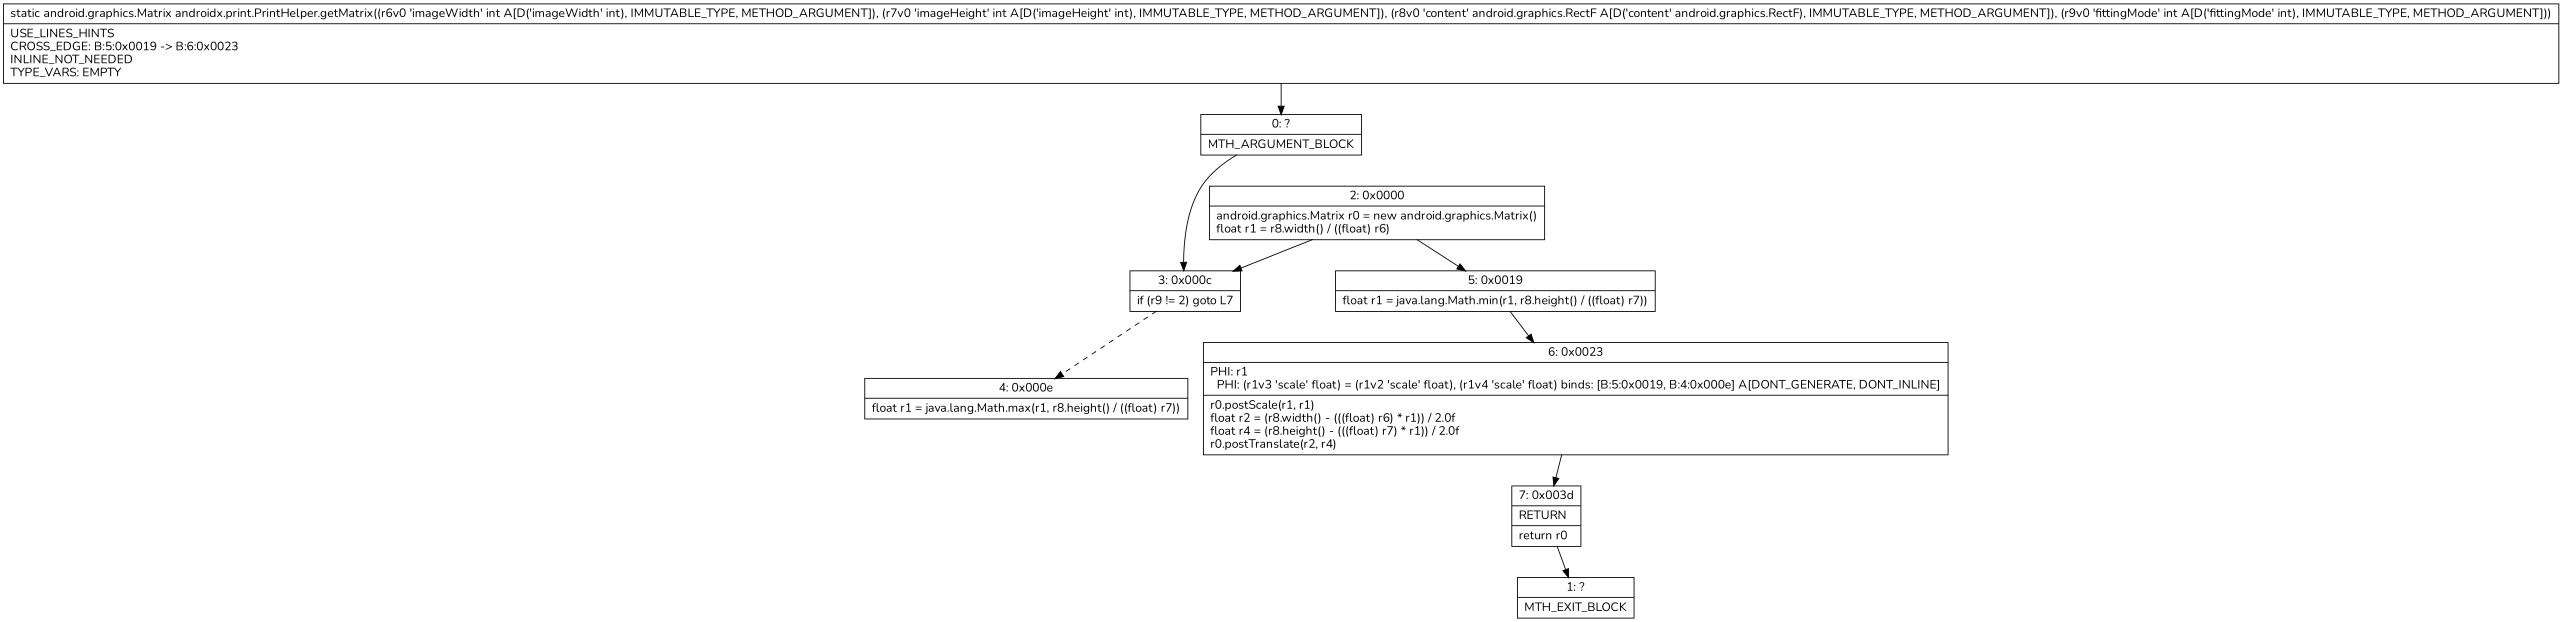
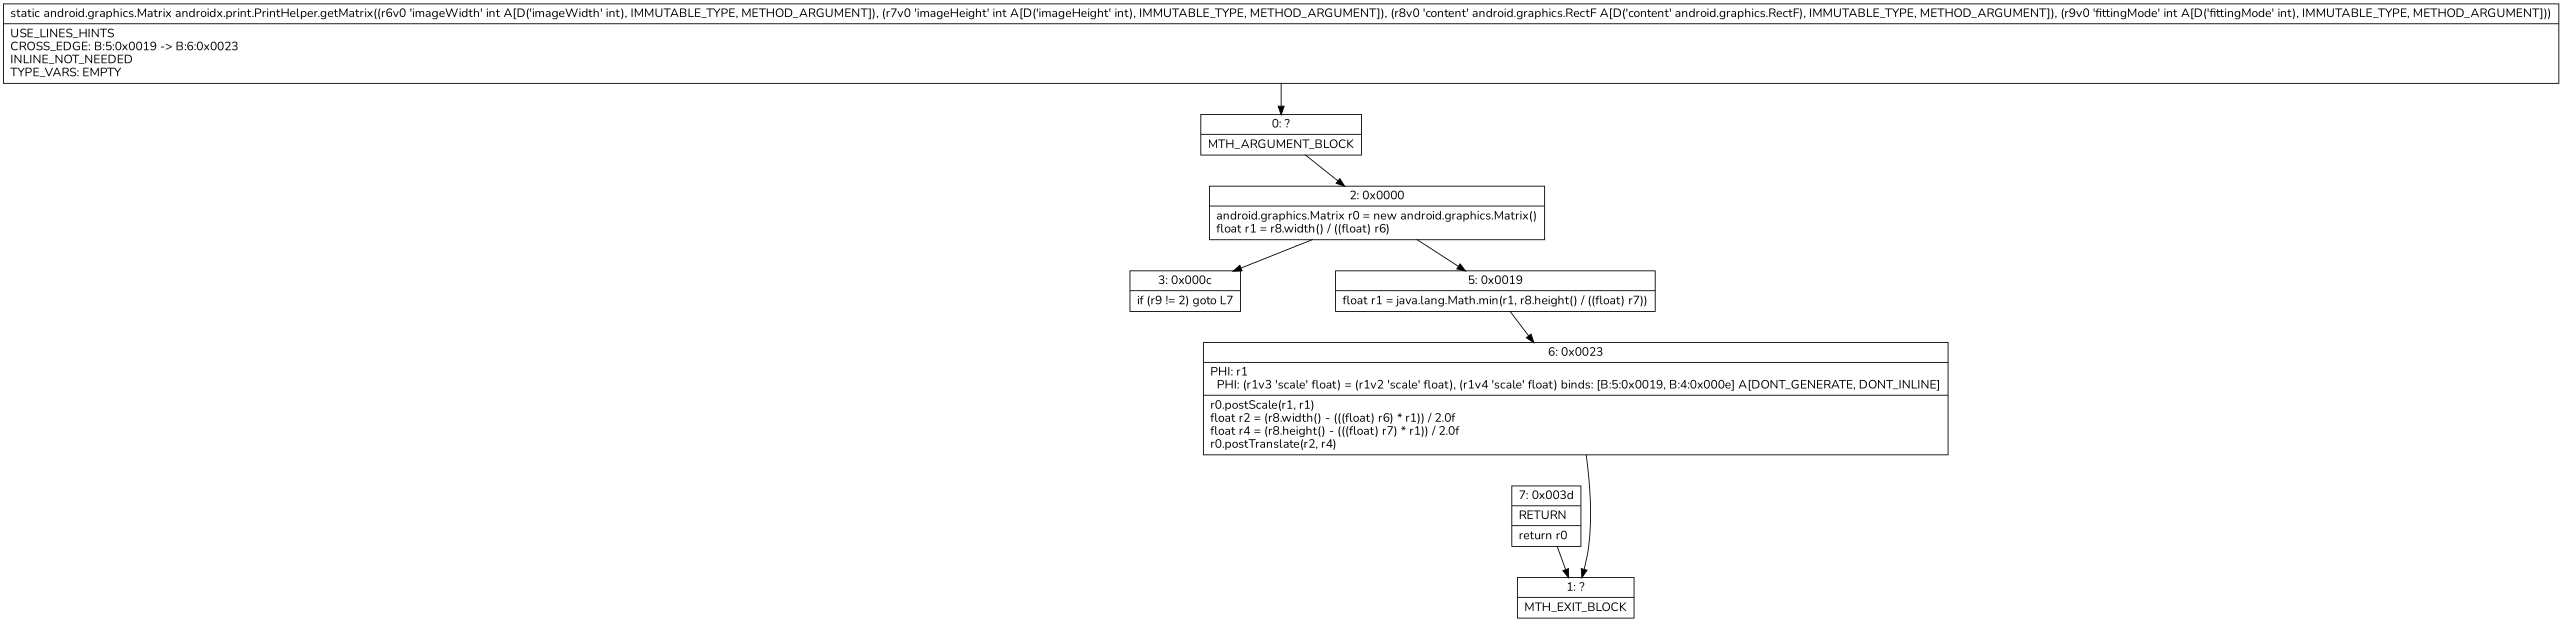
(1194, 200) -> (1321, 168)
(1026, 399) -> none
(1559, 466) -> (1591, 512)
